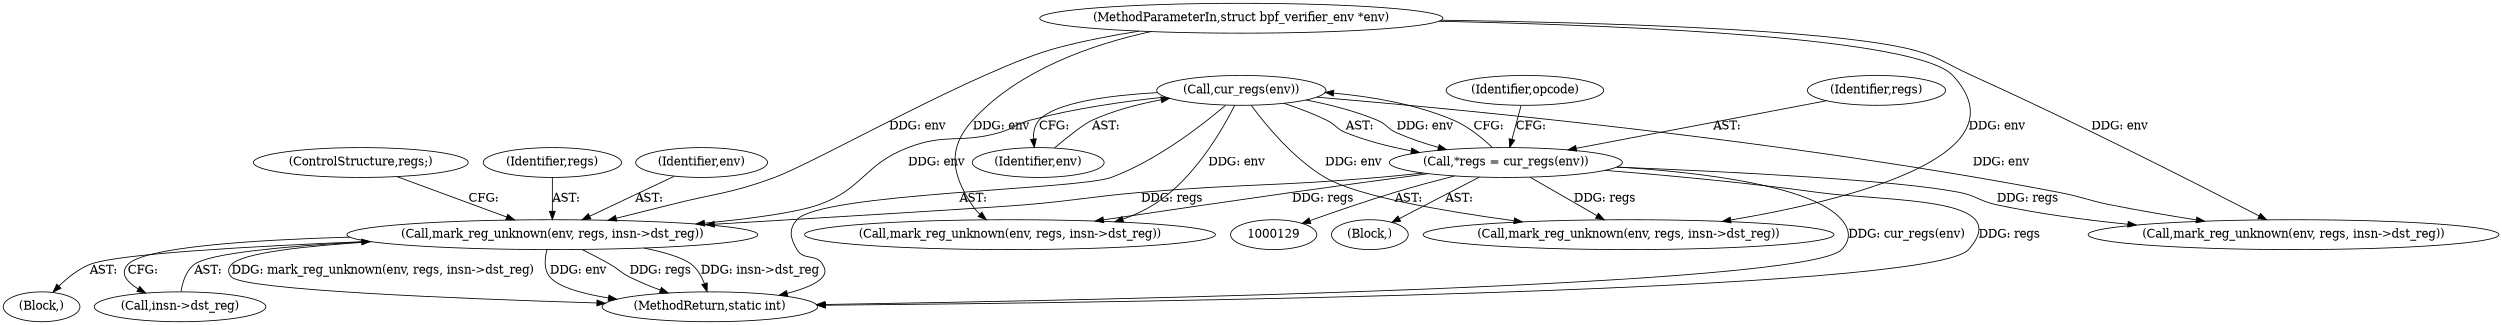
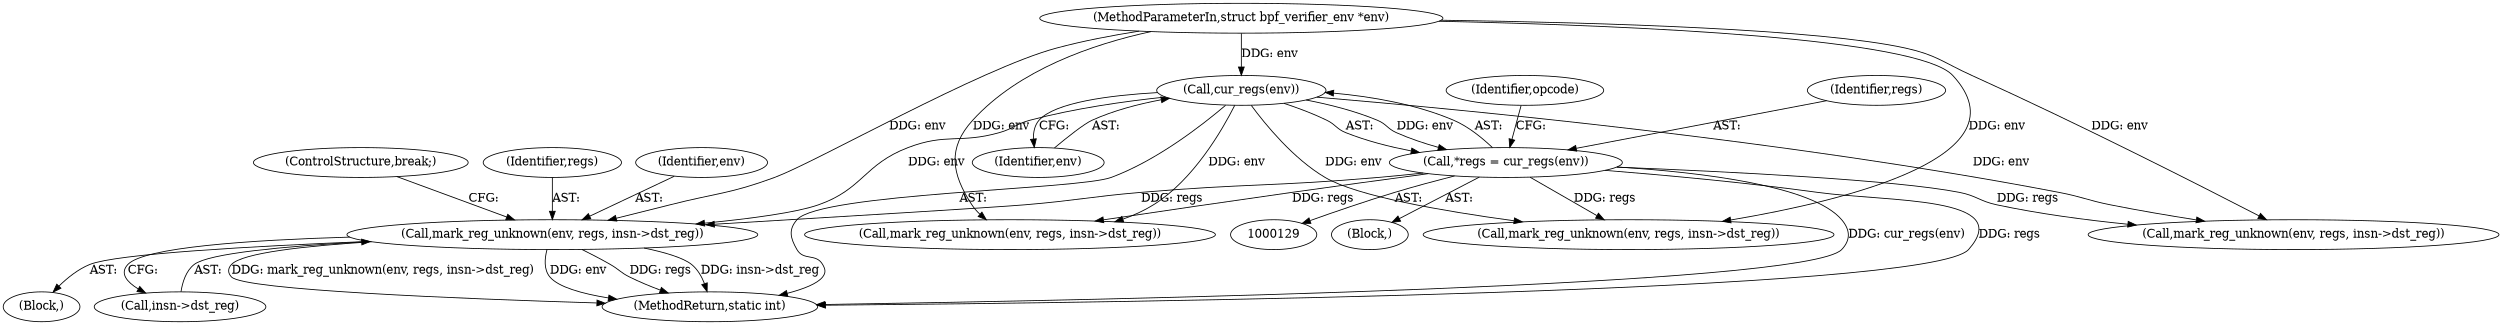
none -> (1241, 50)
(1491, 126) -> (1491, 126)
(361, 163) -> (361, 163)
